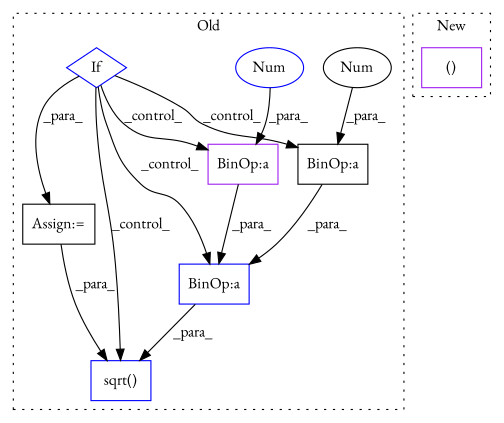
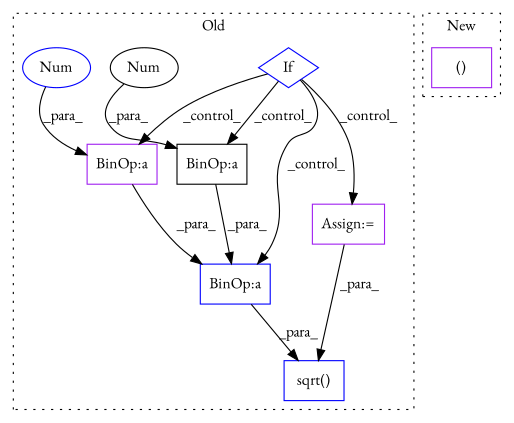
(63, 116) -> (368, 116)
(110, 218) -> none
(59, 224) -> (348, 224)
